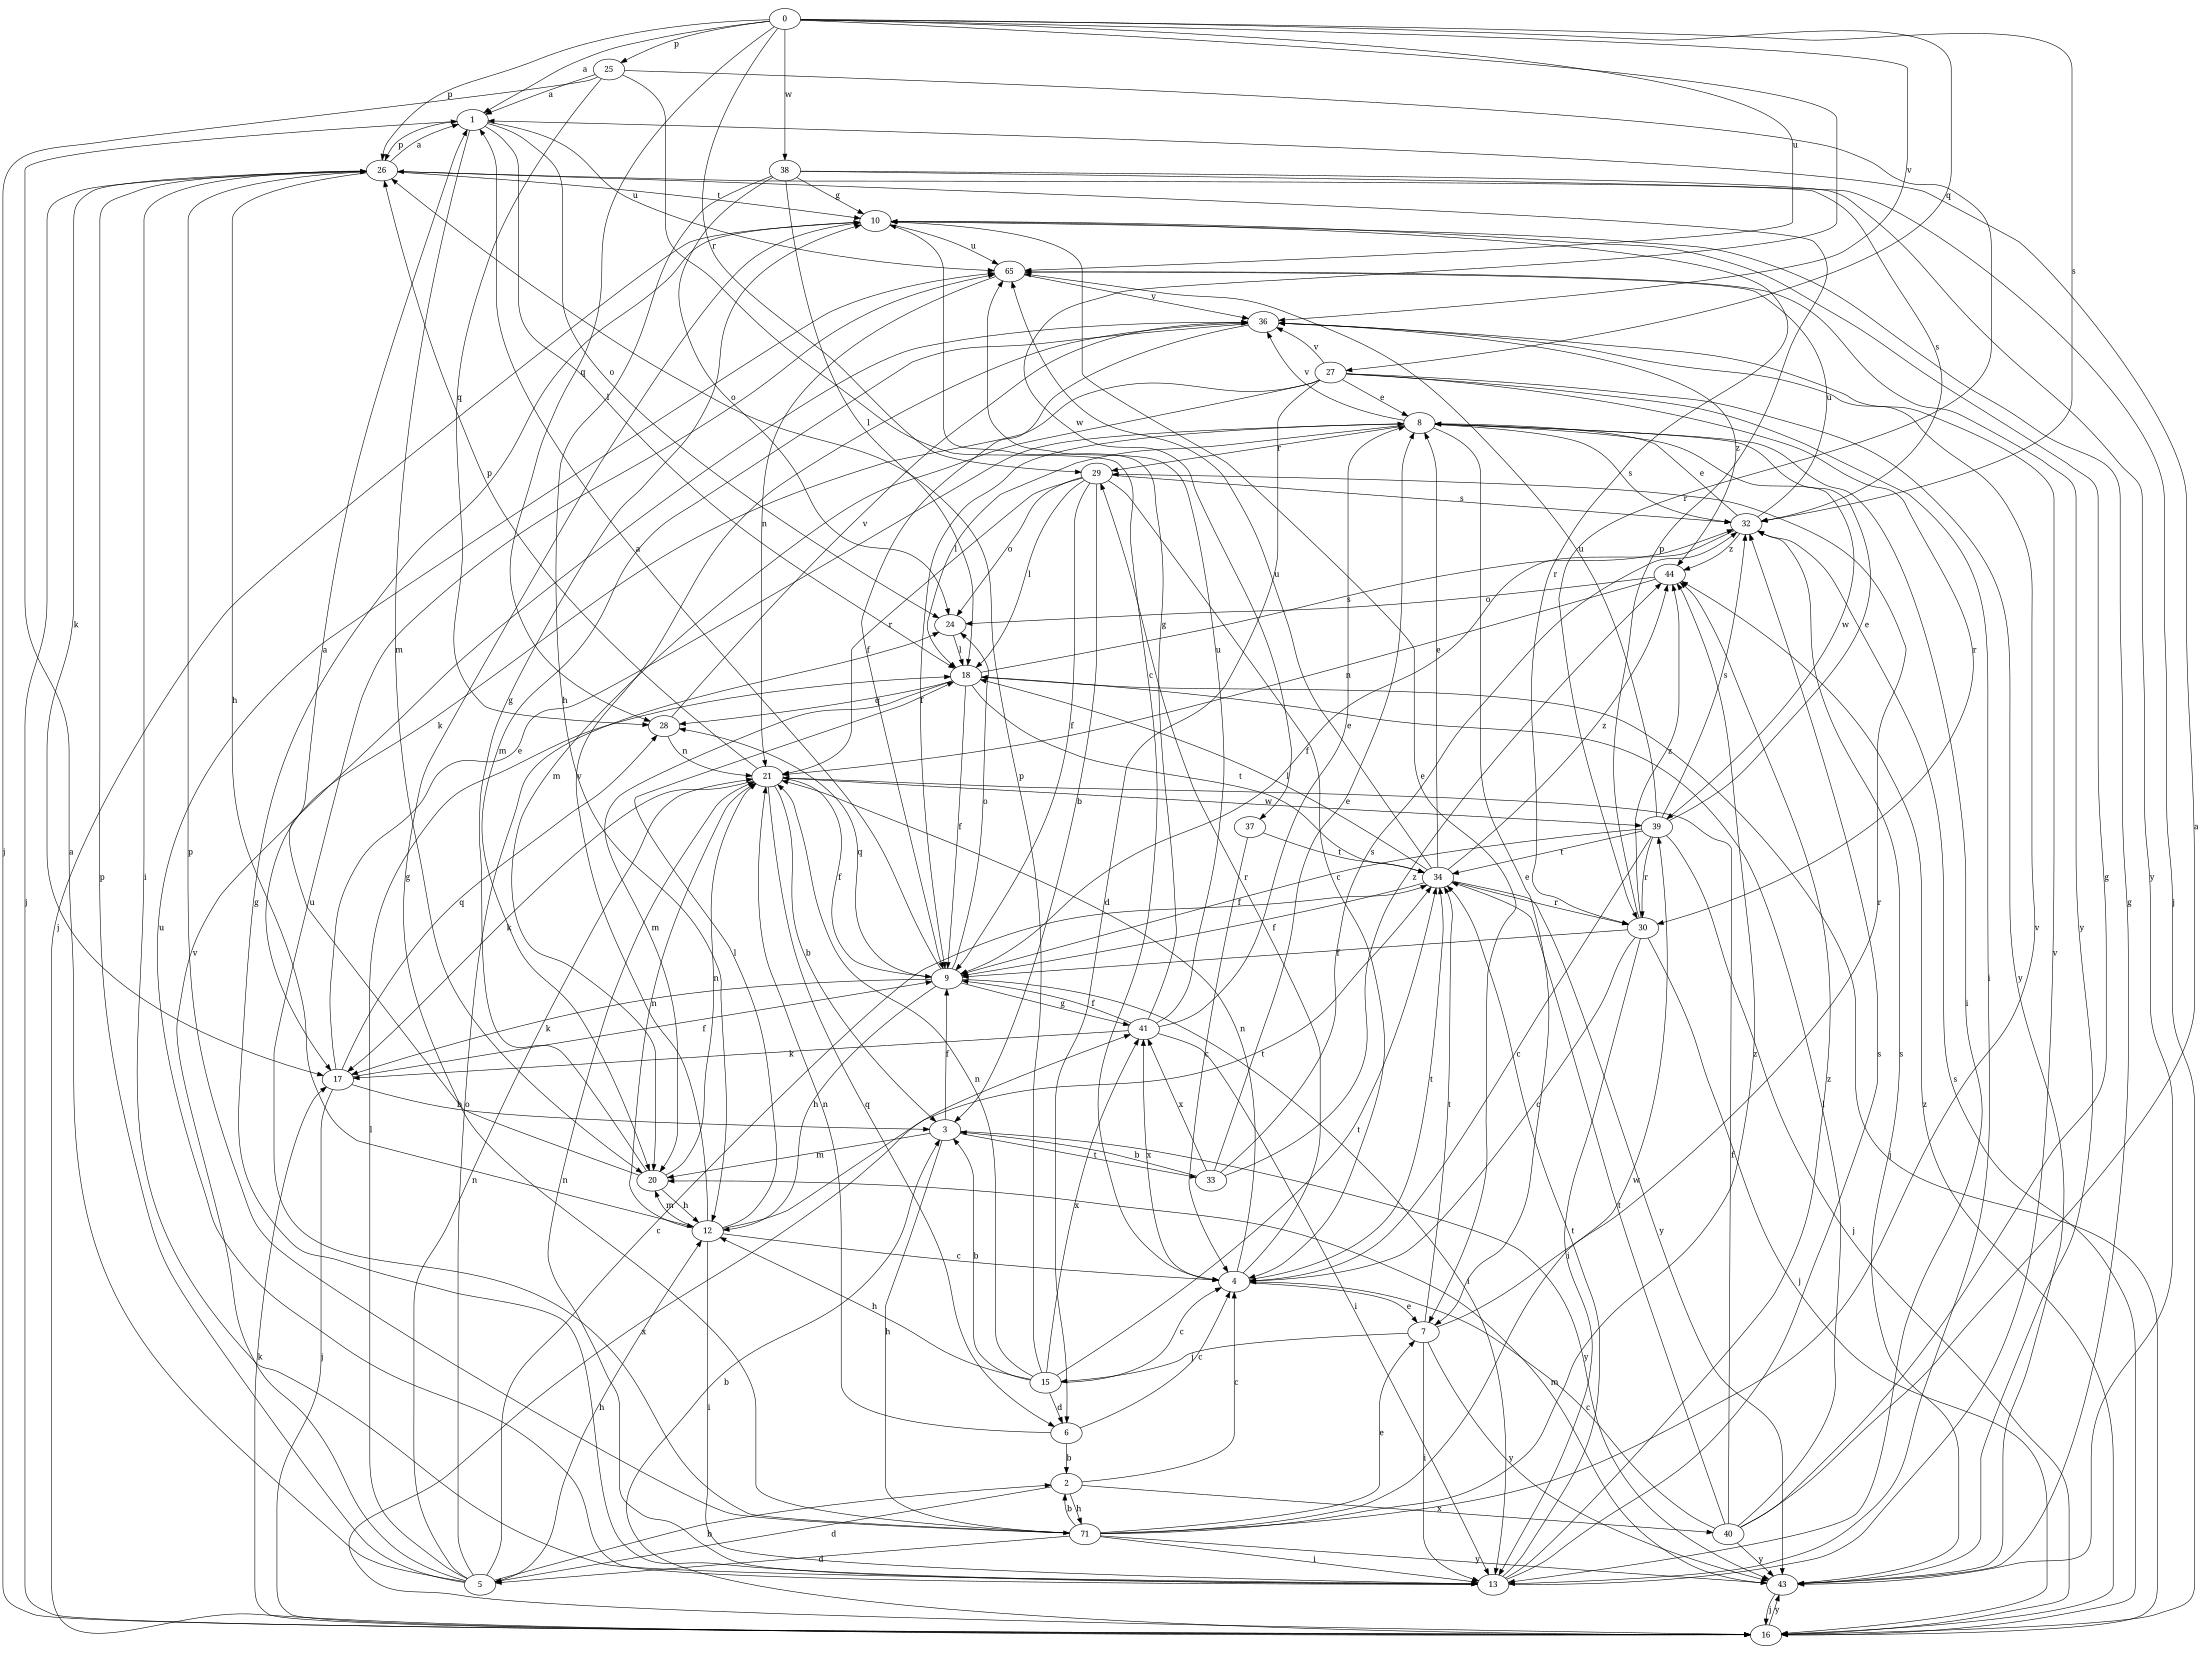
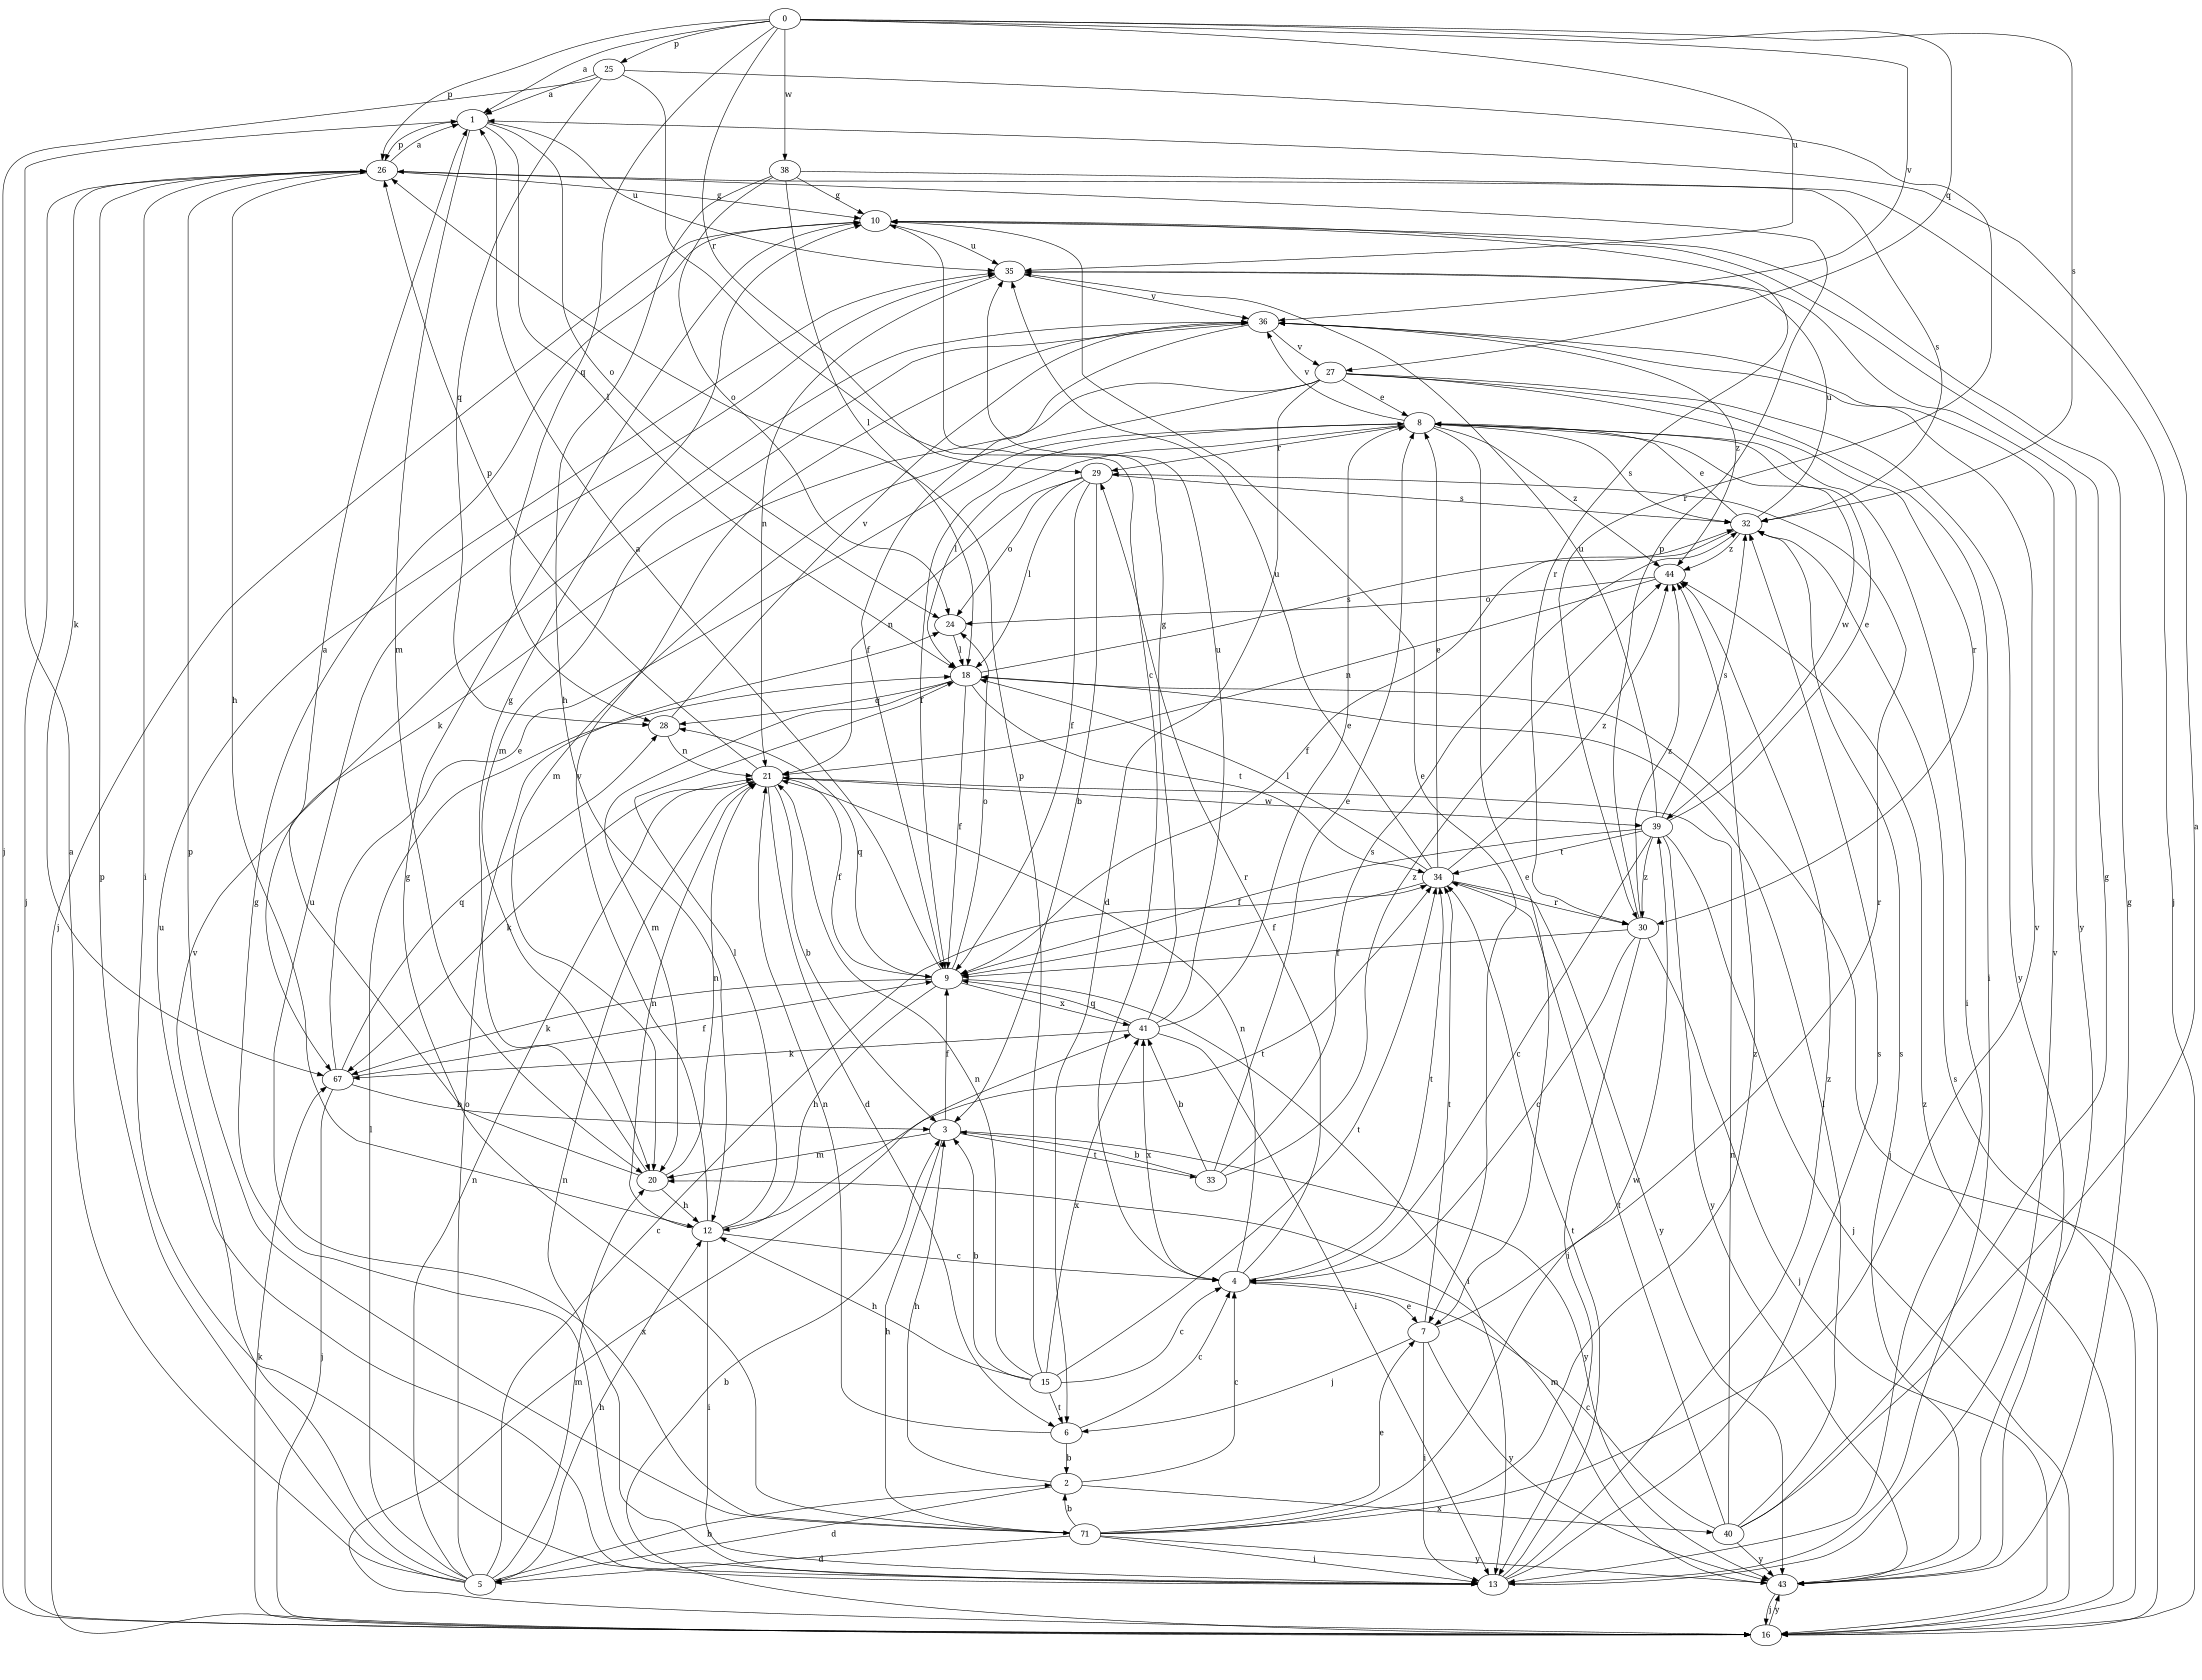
(719, 196) -> (719, 196)
(1010, 272) -> (1010, 272)
(1305, 344) -> (1292, 348)
(2112, 455) -> (1736, 1272)
none -> (1544, 482)
(891, 625) -> (891, 625)
(1250, 827) -> none
(1646, 878) -> (1646, 878)
(1339, 893) -> none
(1063, 1004) -> (1063, 1004)
(1093, 1004) -> (1093, 1004)
(338, 1080) -> (338, 1080)
(868, 1105) -> (868, 1105)
(1181, 1105) -> (1181, 1105)
(1733, 1155) -> (1733, 1155)
(672, 1216) -> (573, 1390)
(1244, 1344) -> (1254, 1400)
(1060, 1408) -> (1060, 1408)
(1075, 1506) -> (907, 1367)
